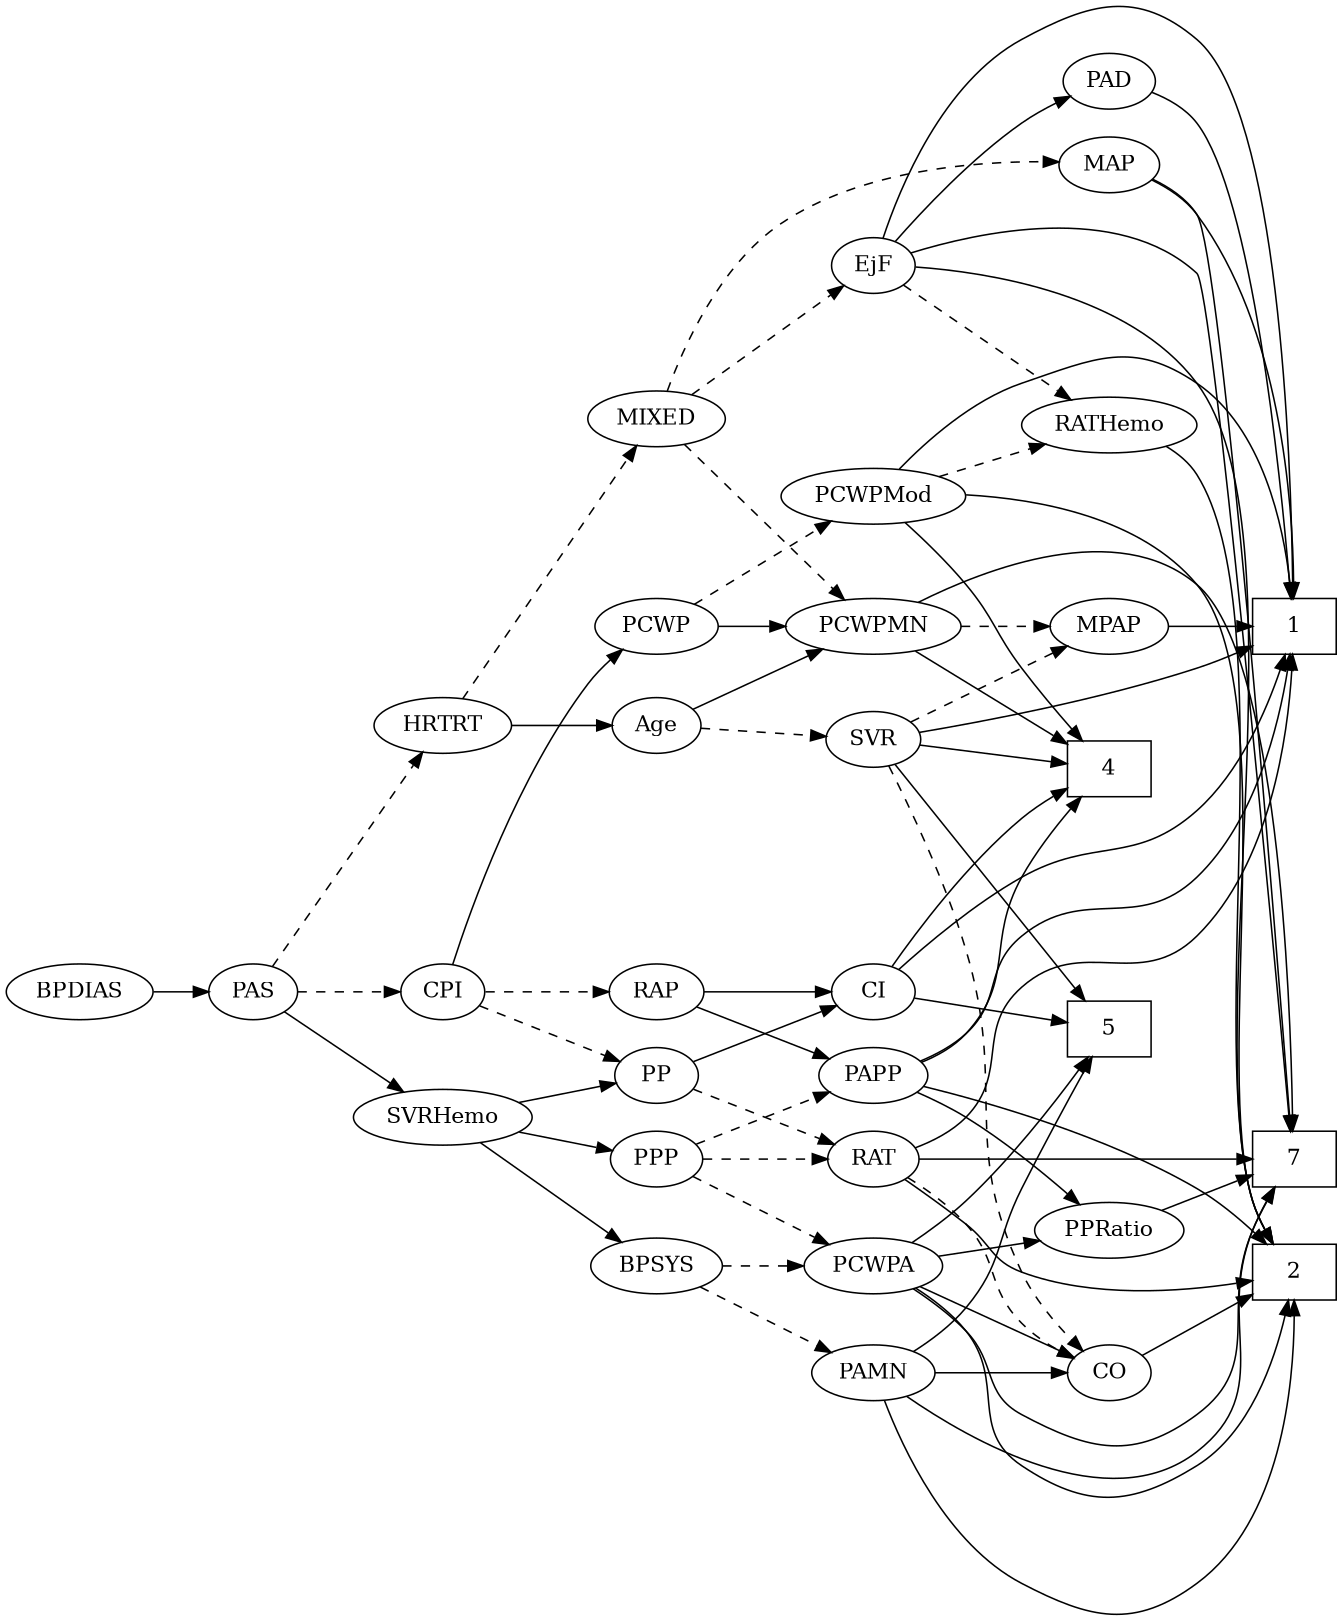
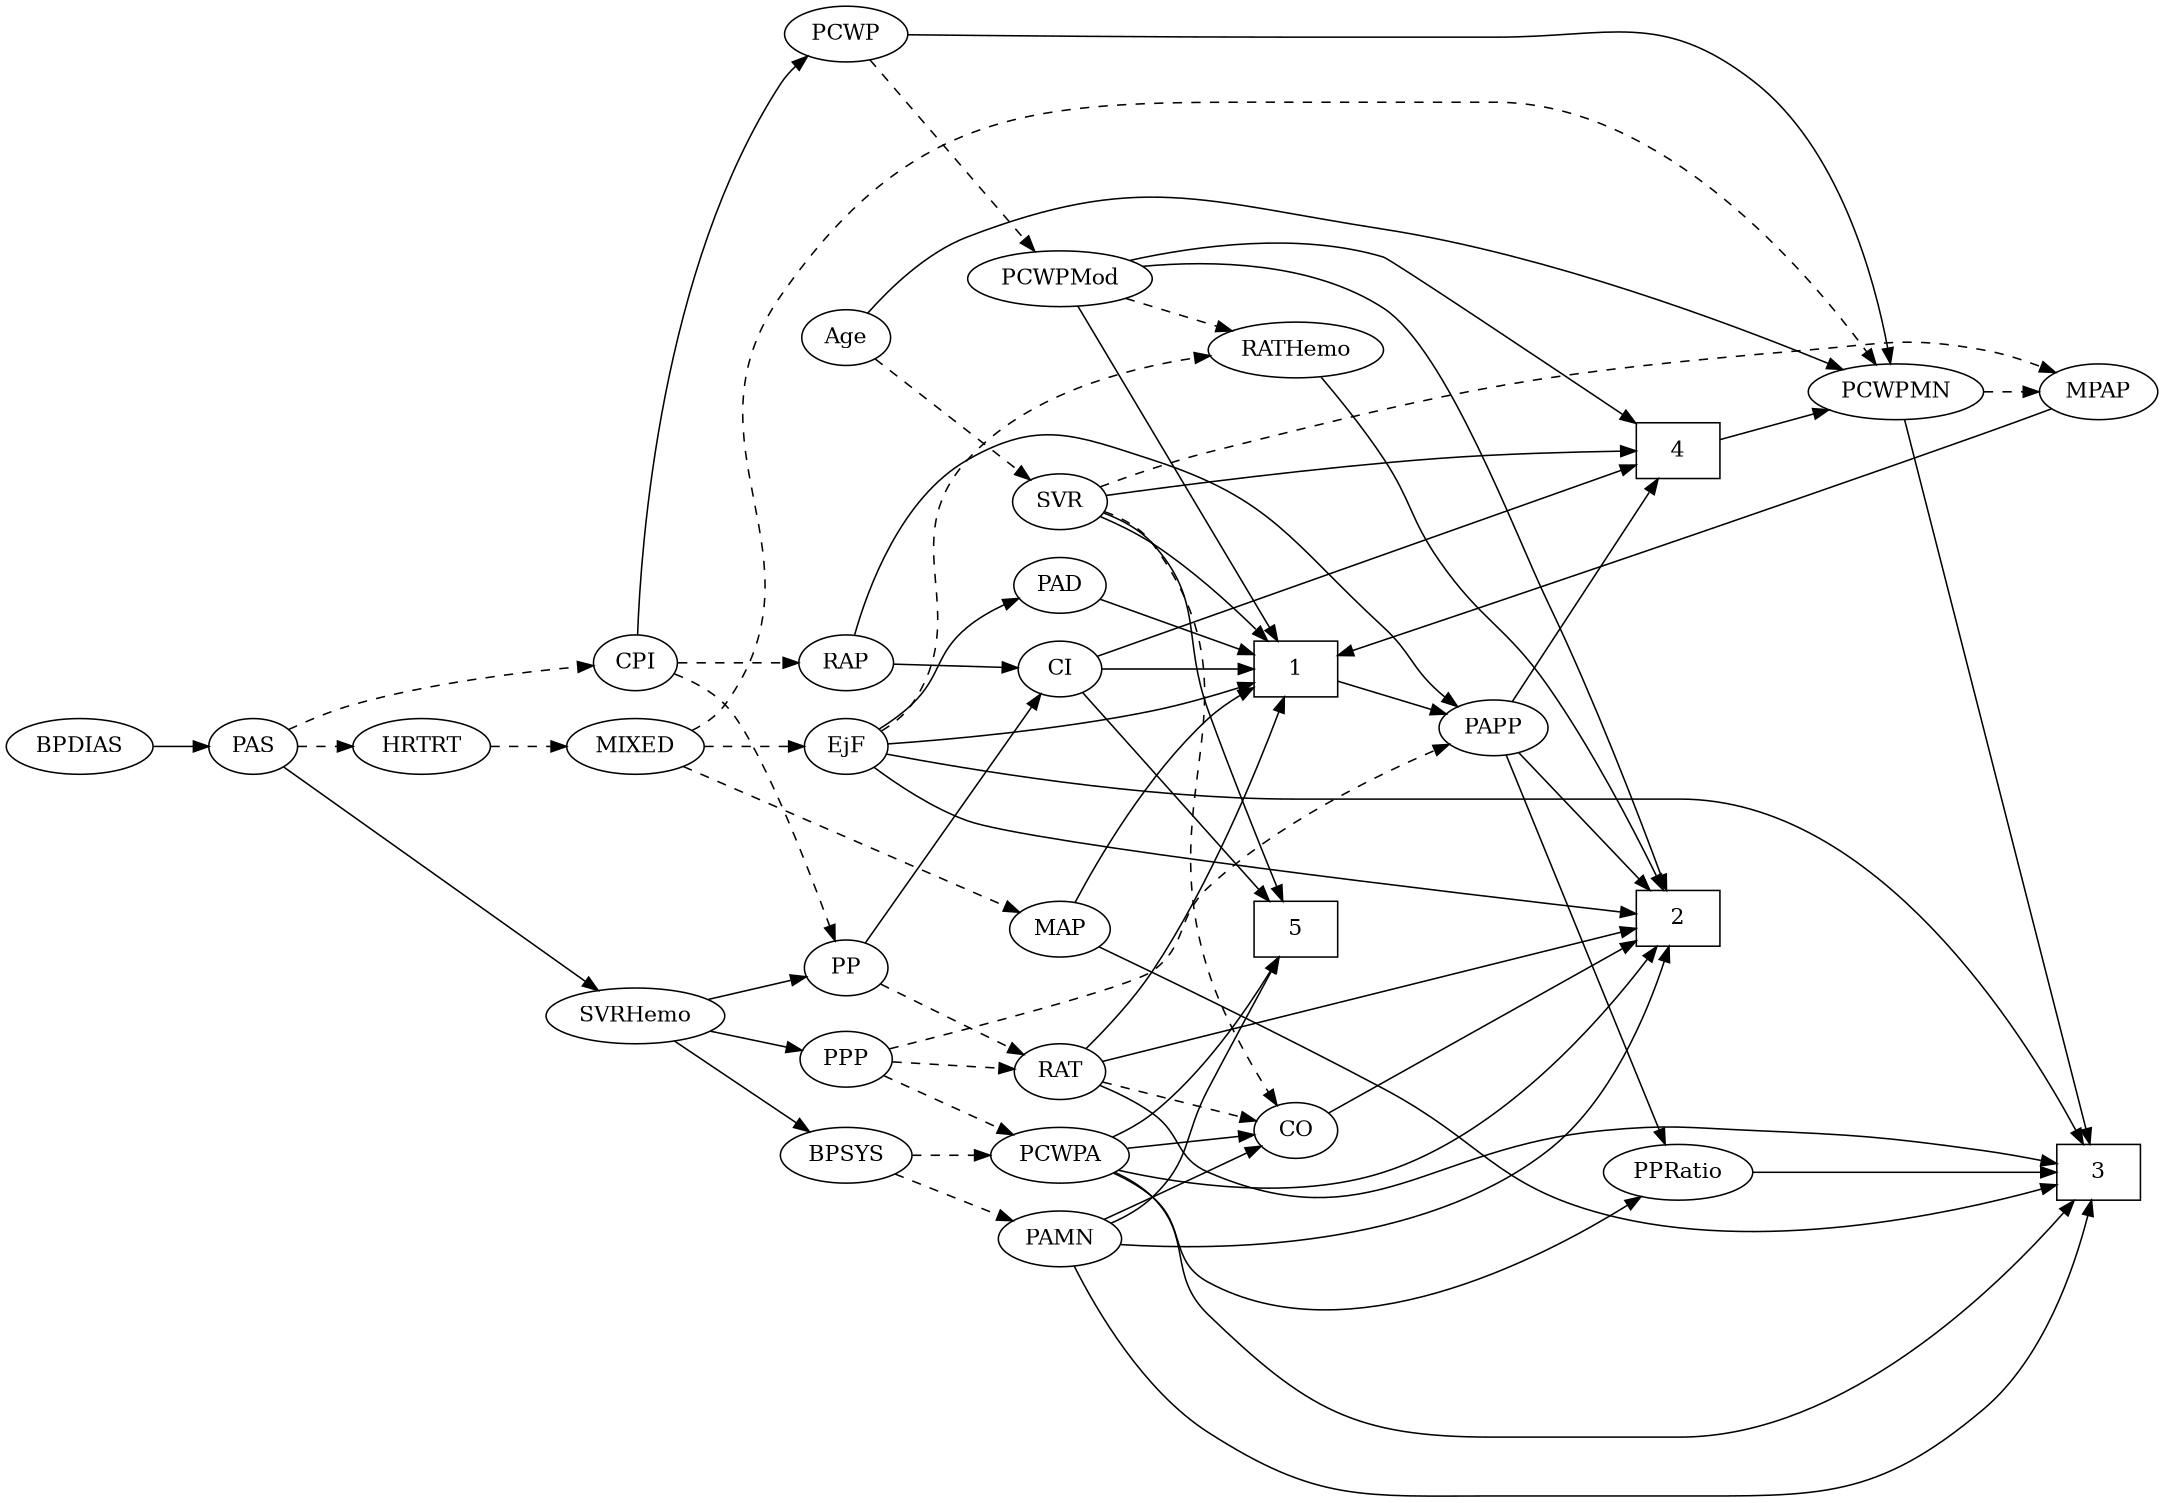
(988, 696) -> (1767, 427)
(548, 725) -> none
(1141, 905) -> (1385, 695)
(1294, 1159) -> (2099, 1172)
